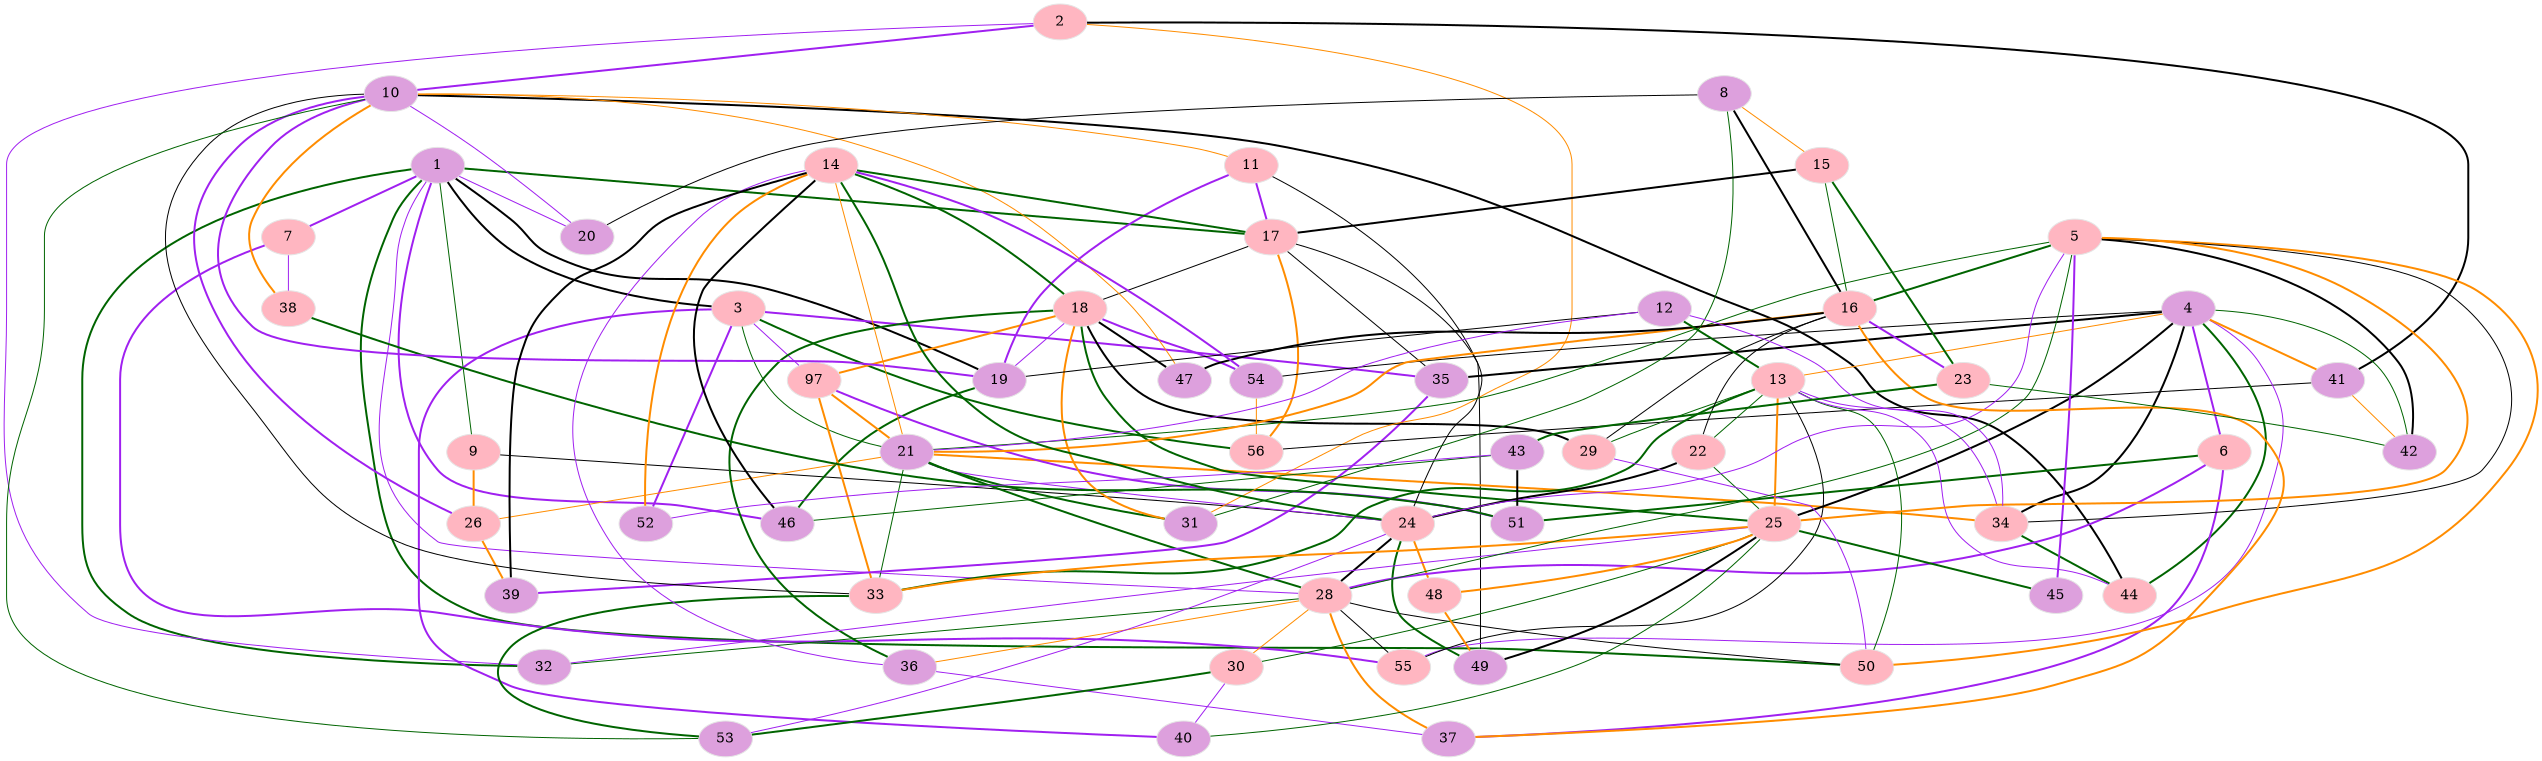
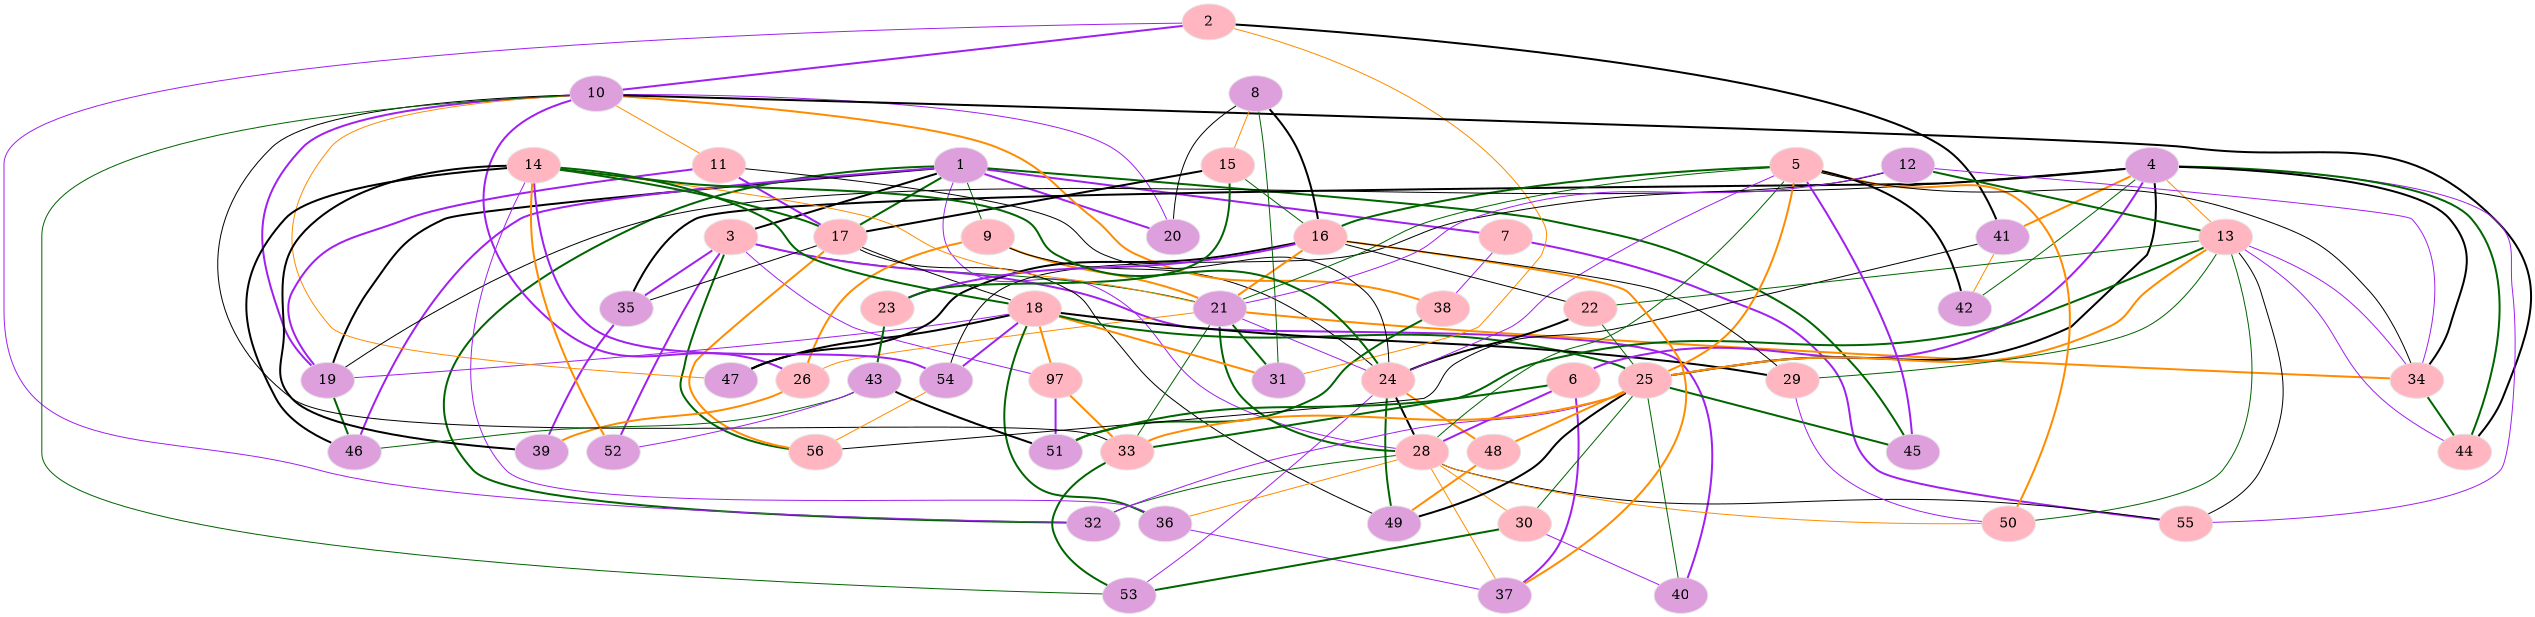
(512, 201) -> (1096, 211)
(2119, 401) -> none
(861, 416) -> (1152, 283)
(958, 645) -> (1532, 218)
(1643, 646) -> (1696, 512)
(1365, 682) -> (1463, 524)
